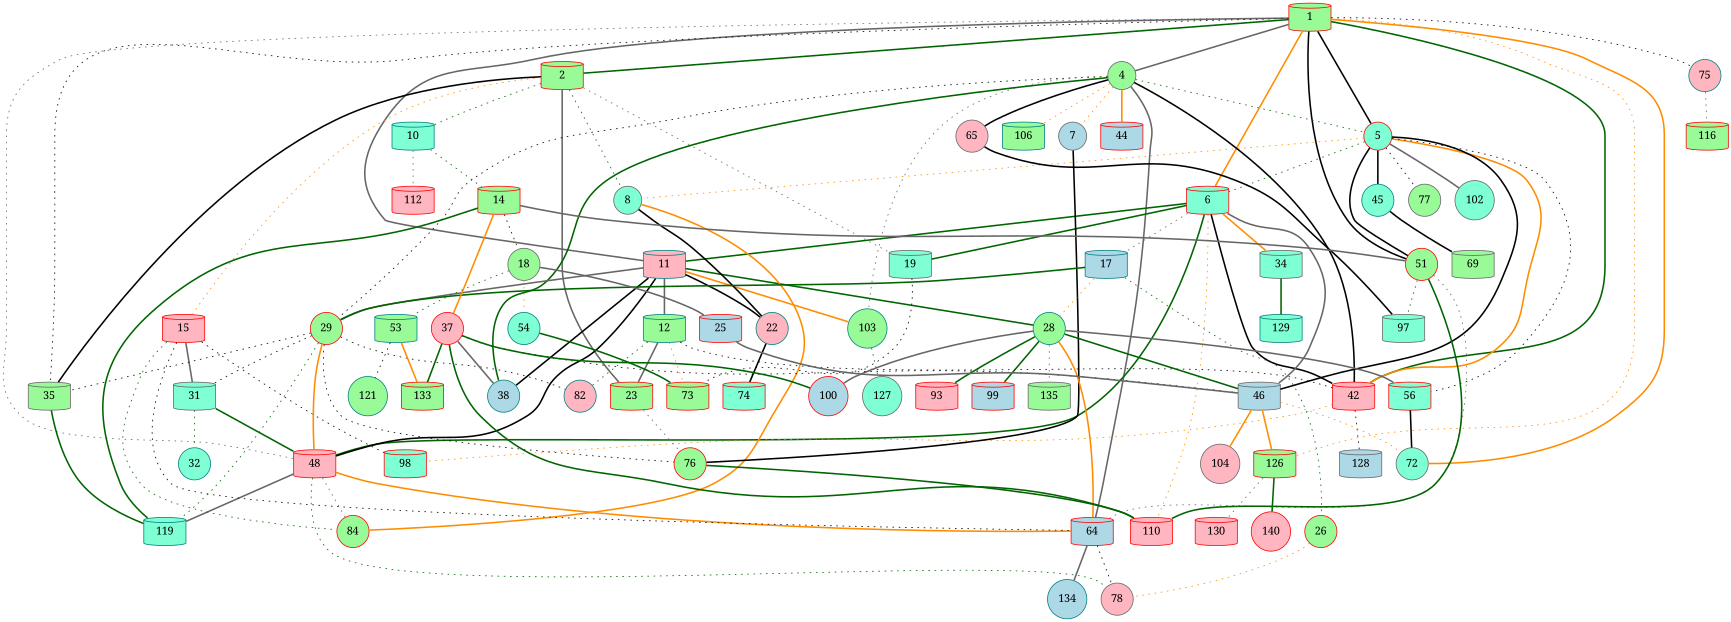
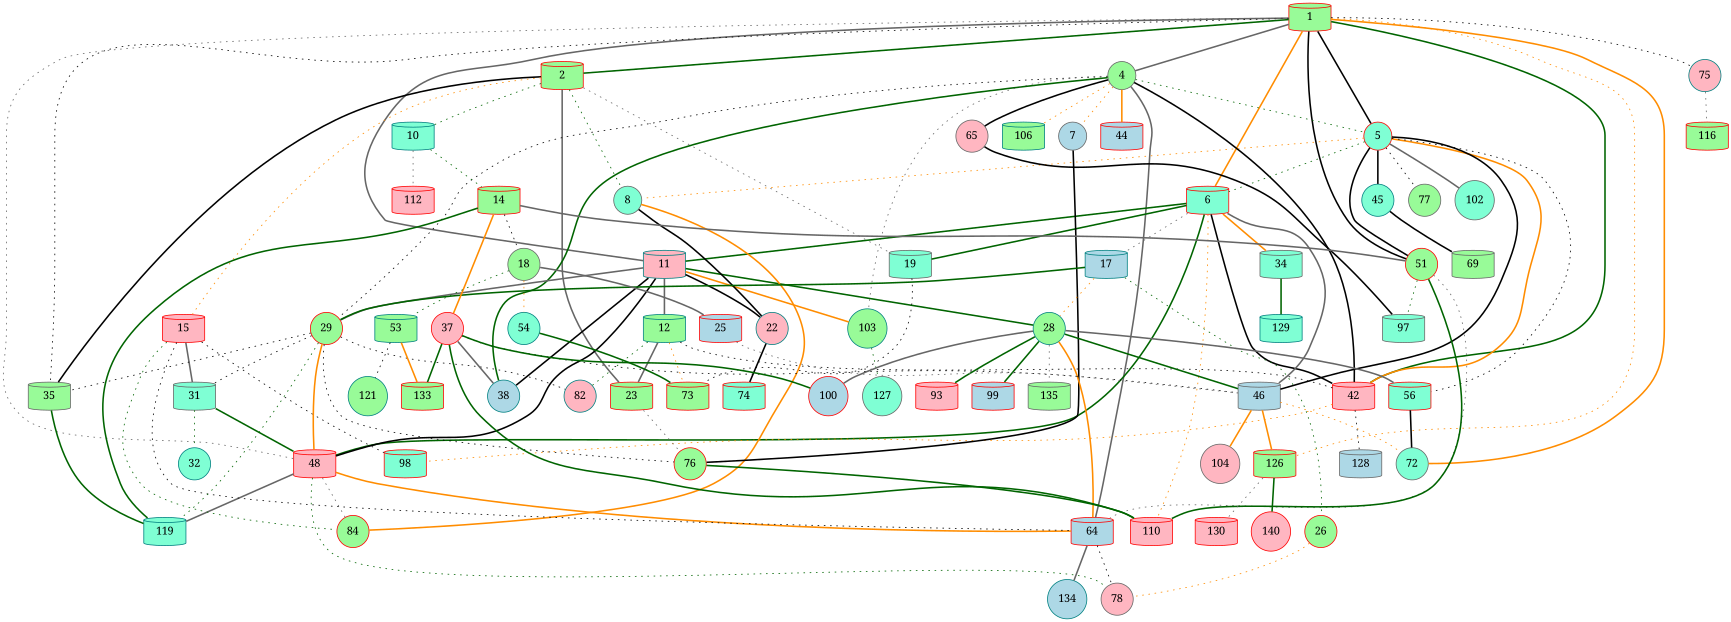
(985, 373) -> (985, 373)
